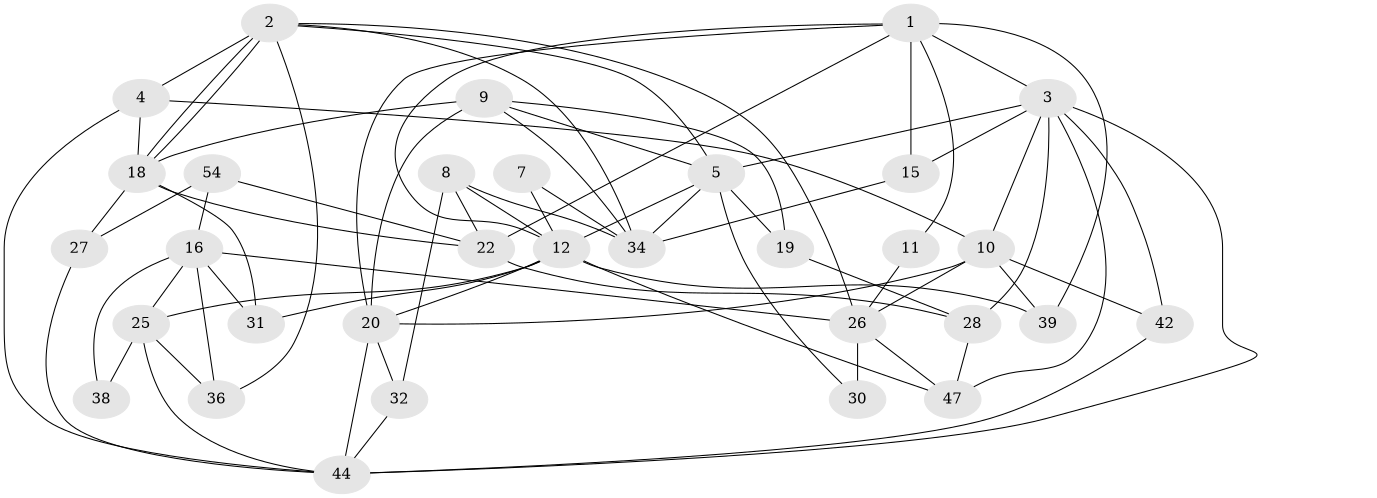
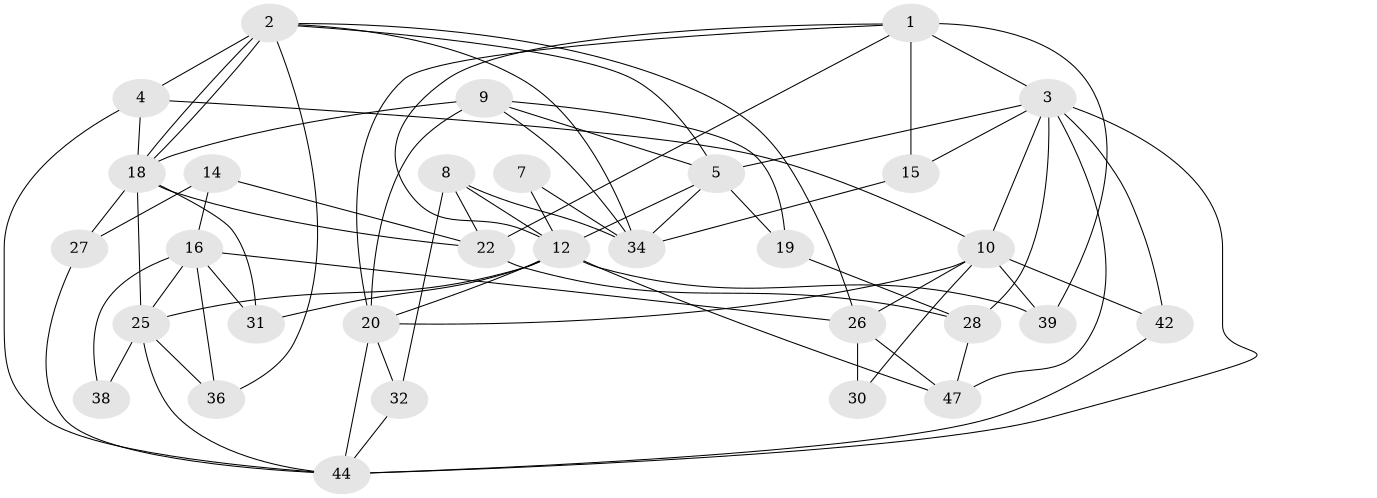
(212, 174) -> (212, 174)
none -> (139, 249)
(911, 249) -> none
(754, 278) -> (920, 323)
